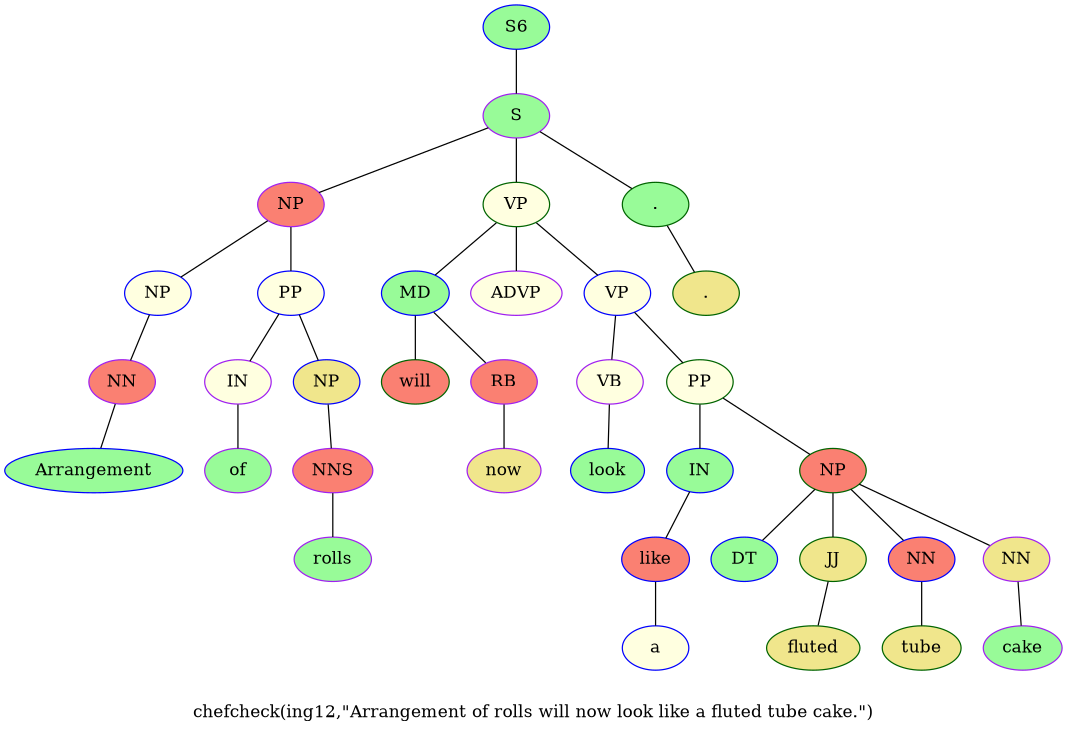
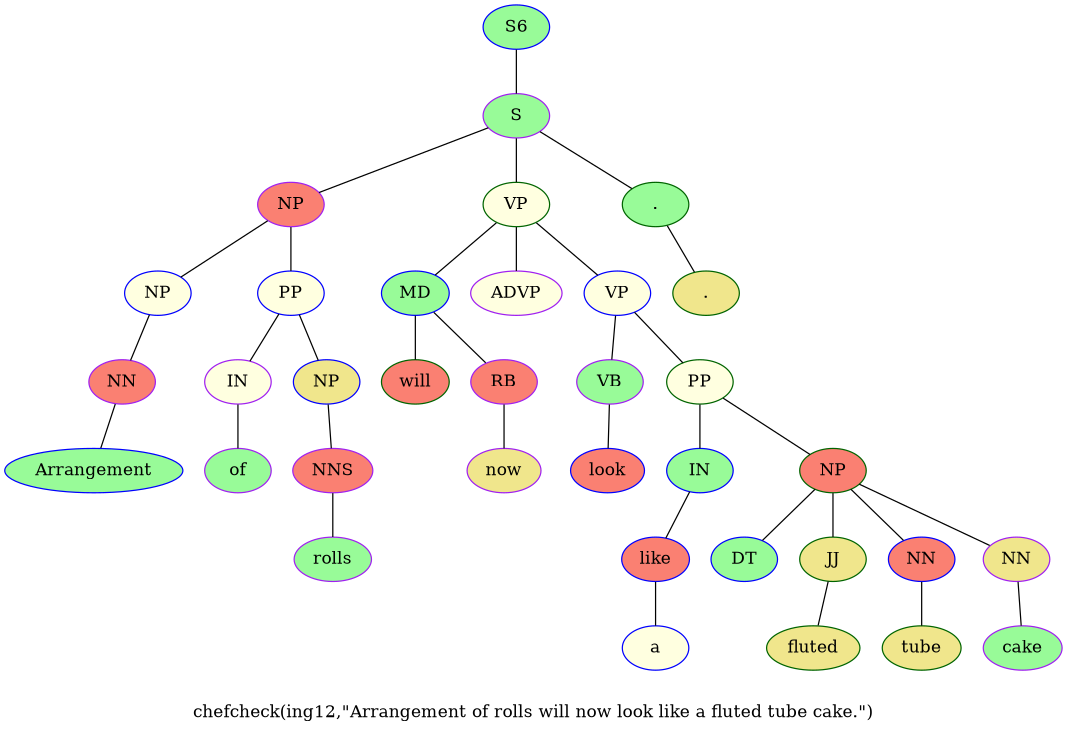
(610, 382) -> (610, 382)
(608, 471) -> (608, 471)
